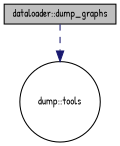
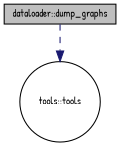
(60, 102) -> (60, 102)
